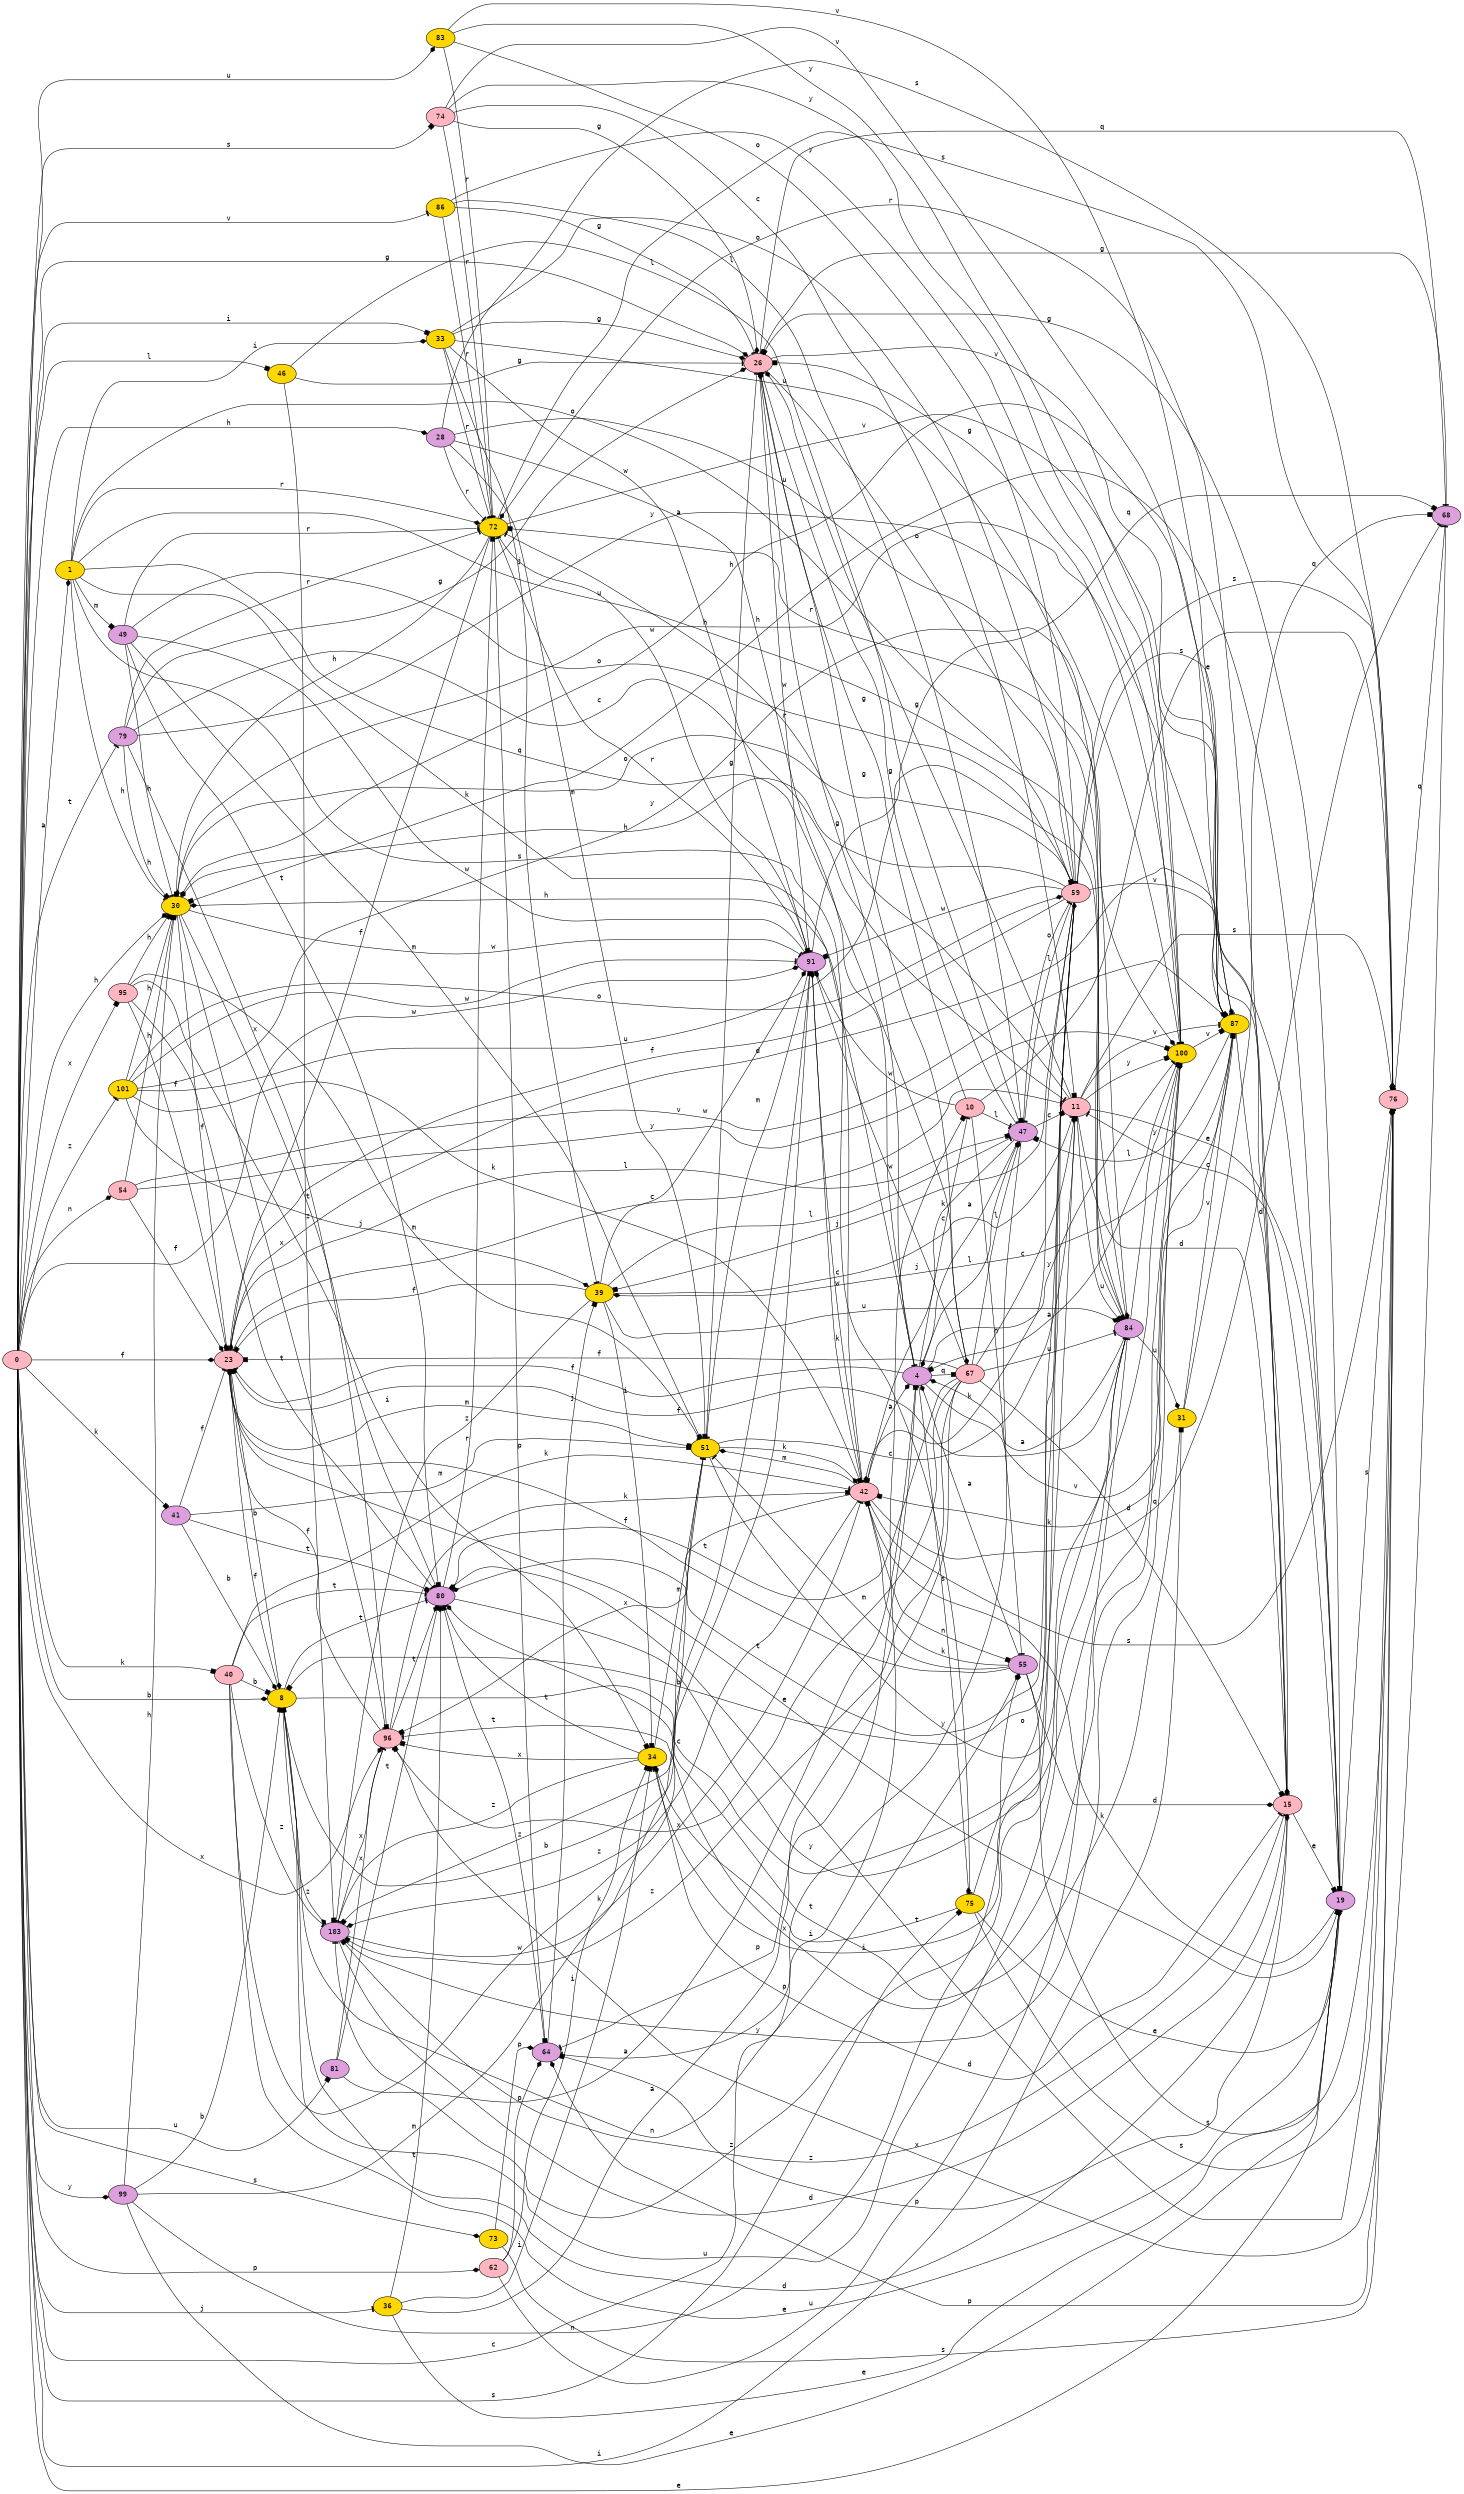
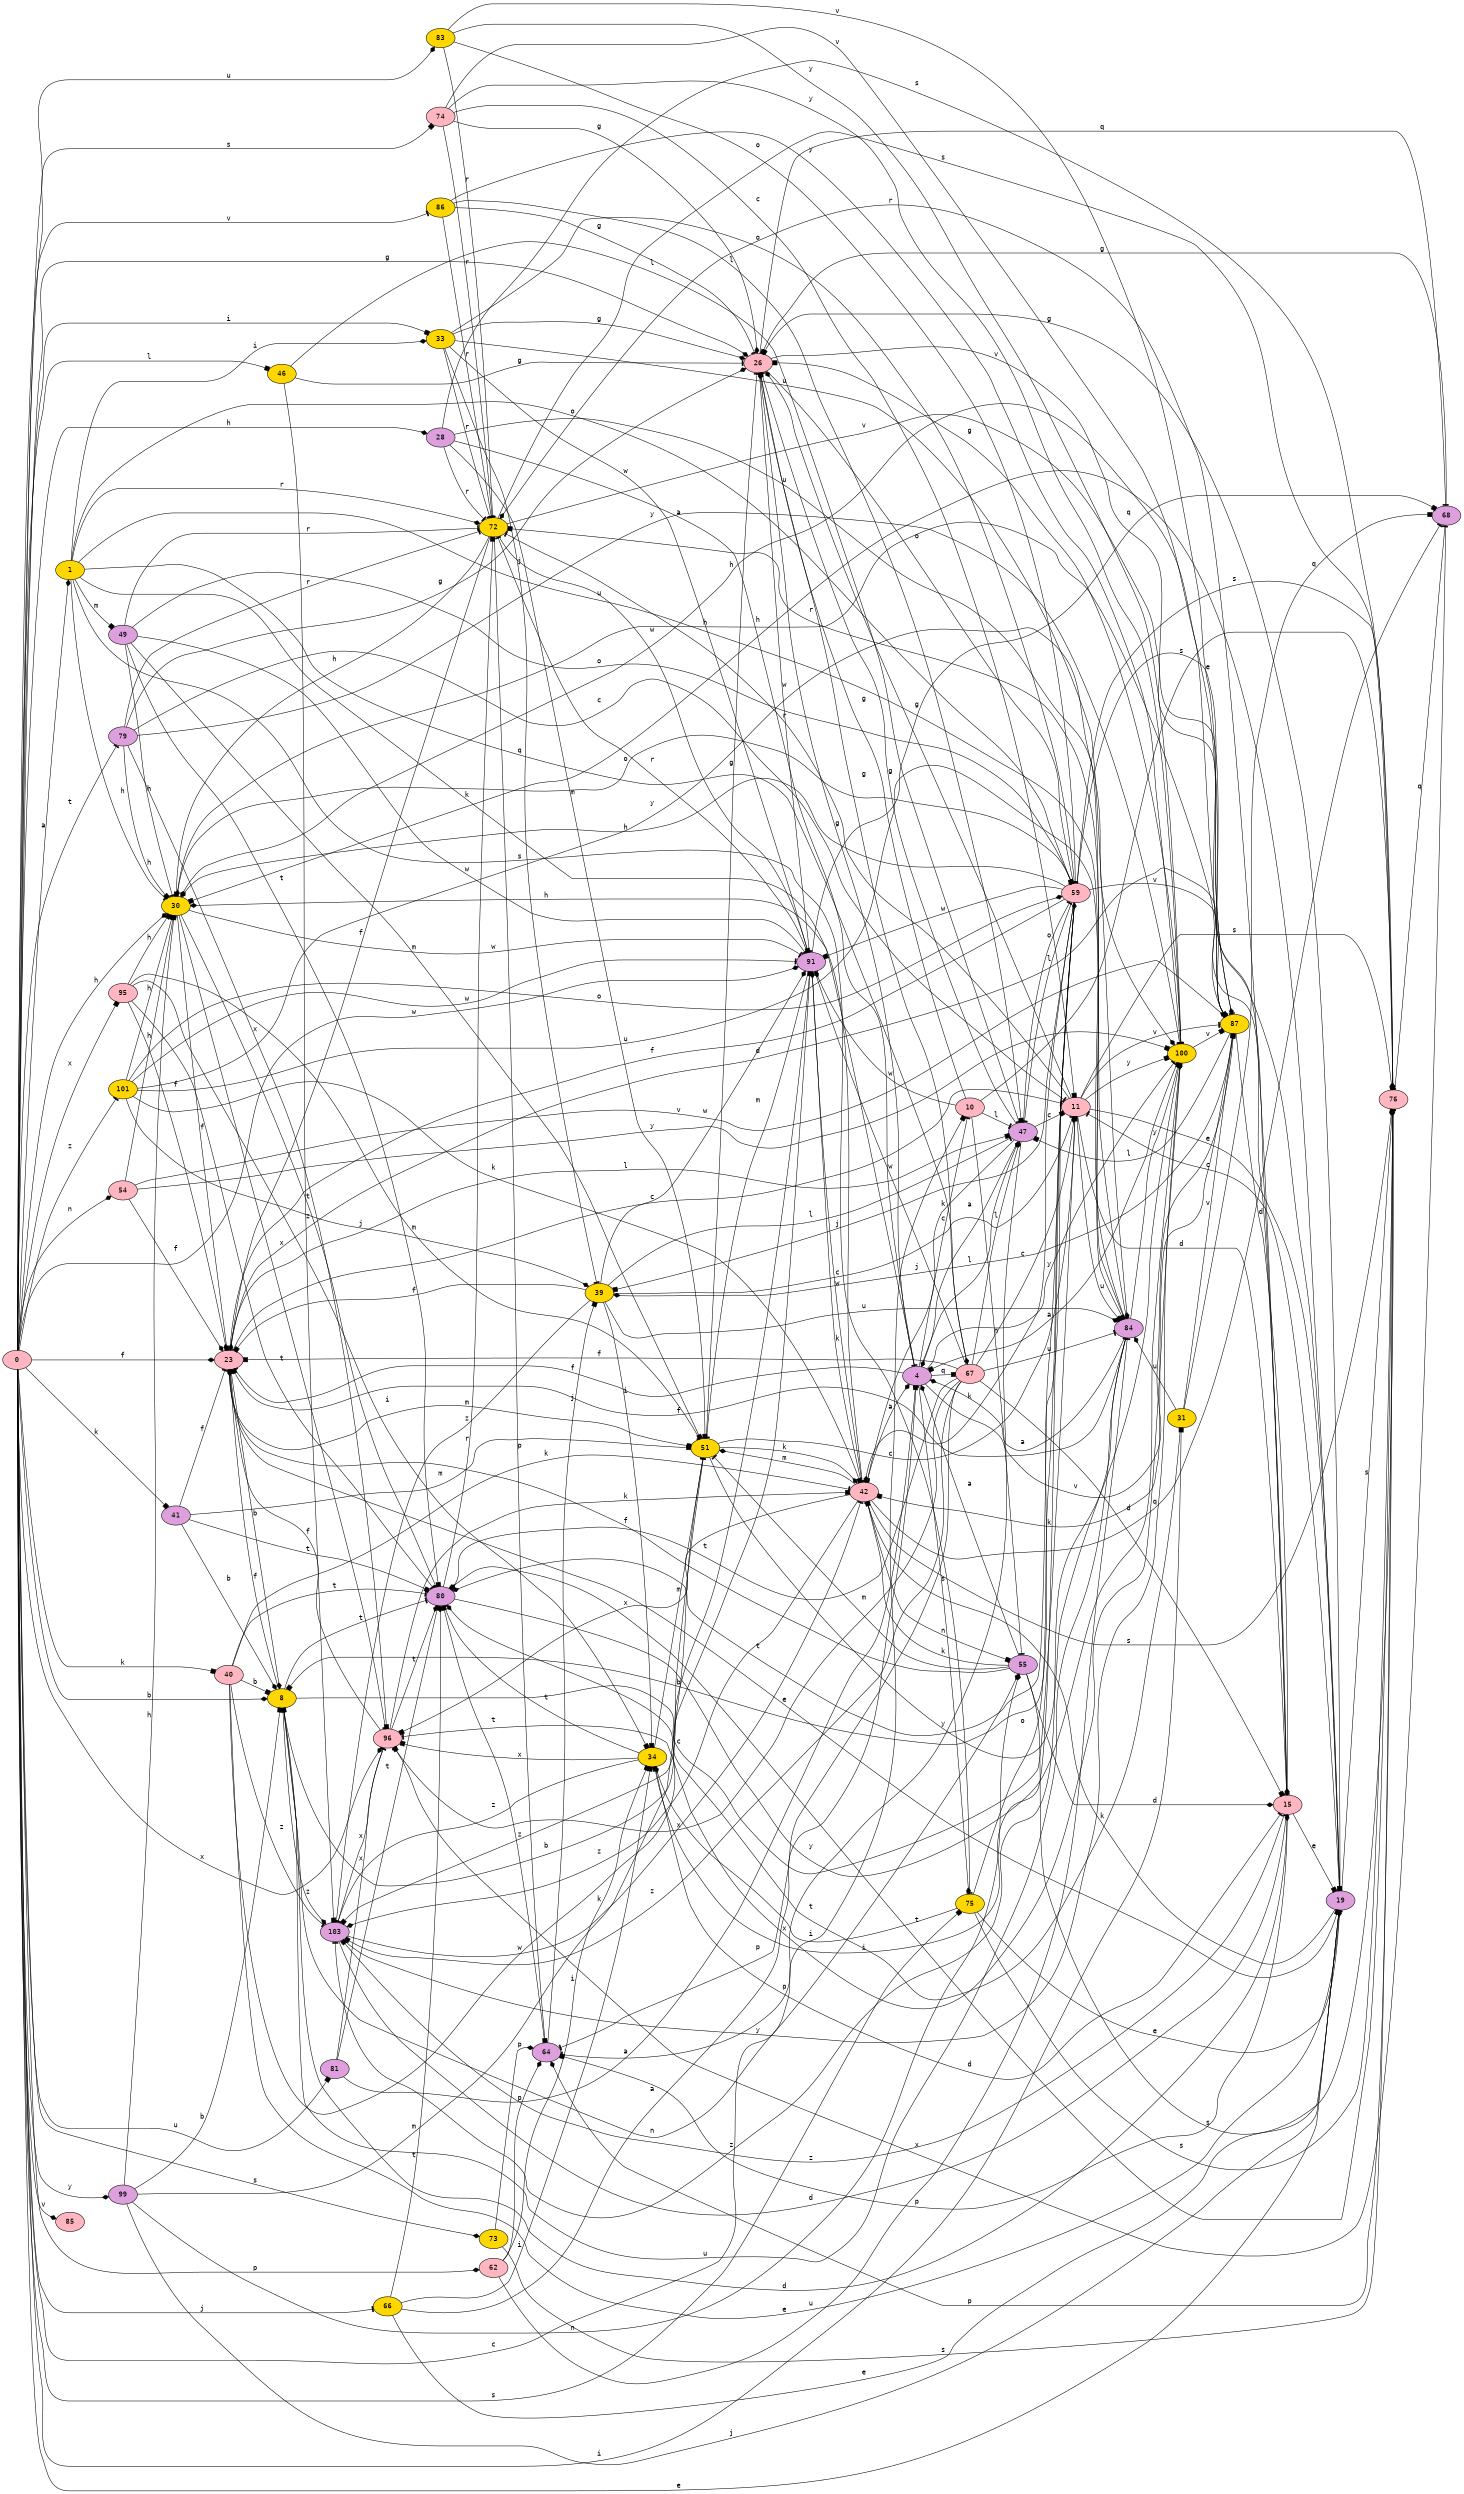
(1168, 1381) -> (1148, 1361)
none -> (70, 2222)
(388, 2306) -> (388, 2306)
(732, 2433) -> (732, 2433)
